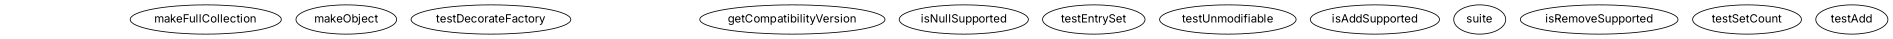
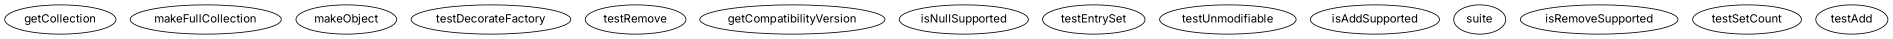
none -> (60, 20)
none -> (636, 20)
